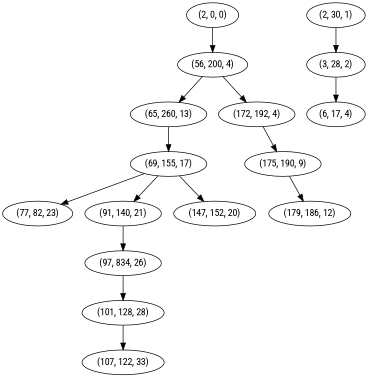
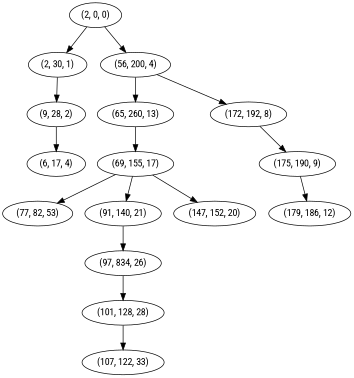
none -> (79, 37)
(336, 65) -> (56, 114)
(257, 114) -> (248, 114)
(38, 214) -> (38, 214)
